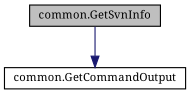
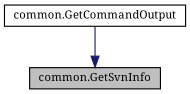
(95, 41) -> (95, 41)
